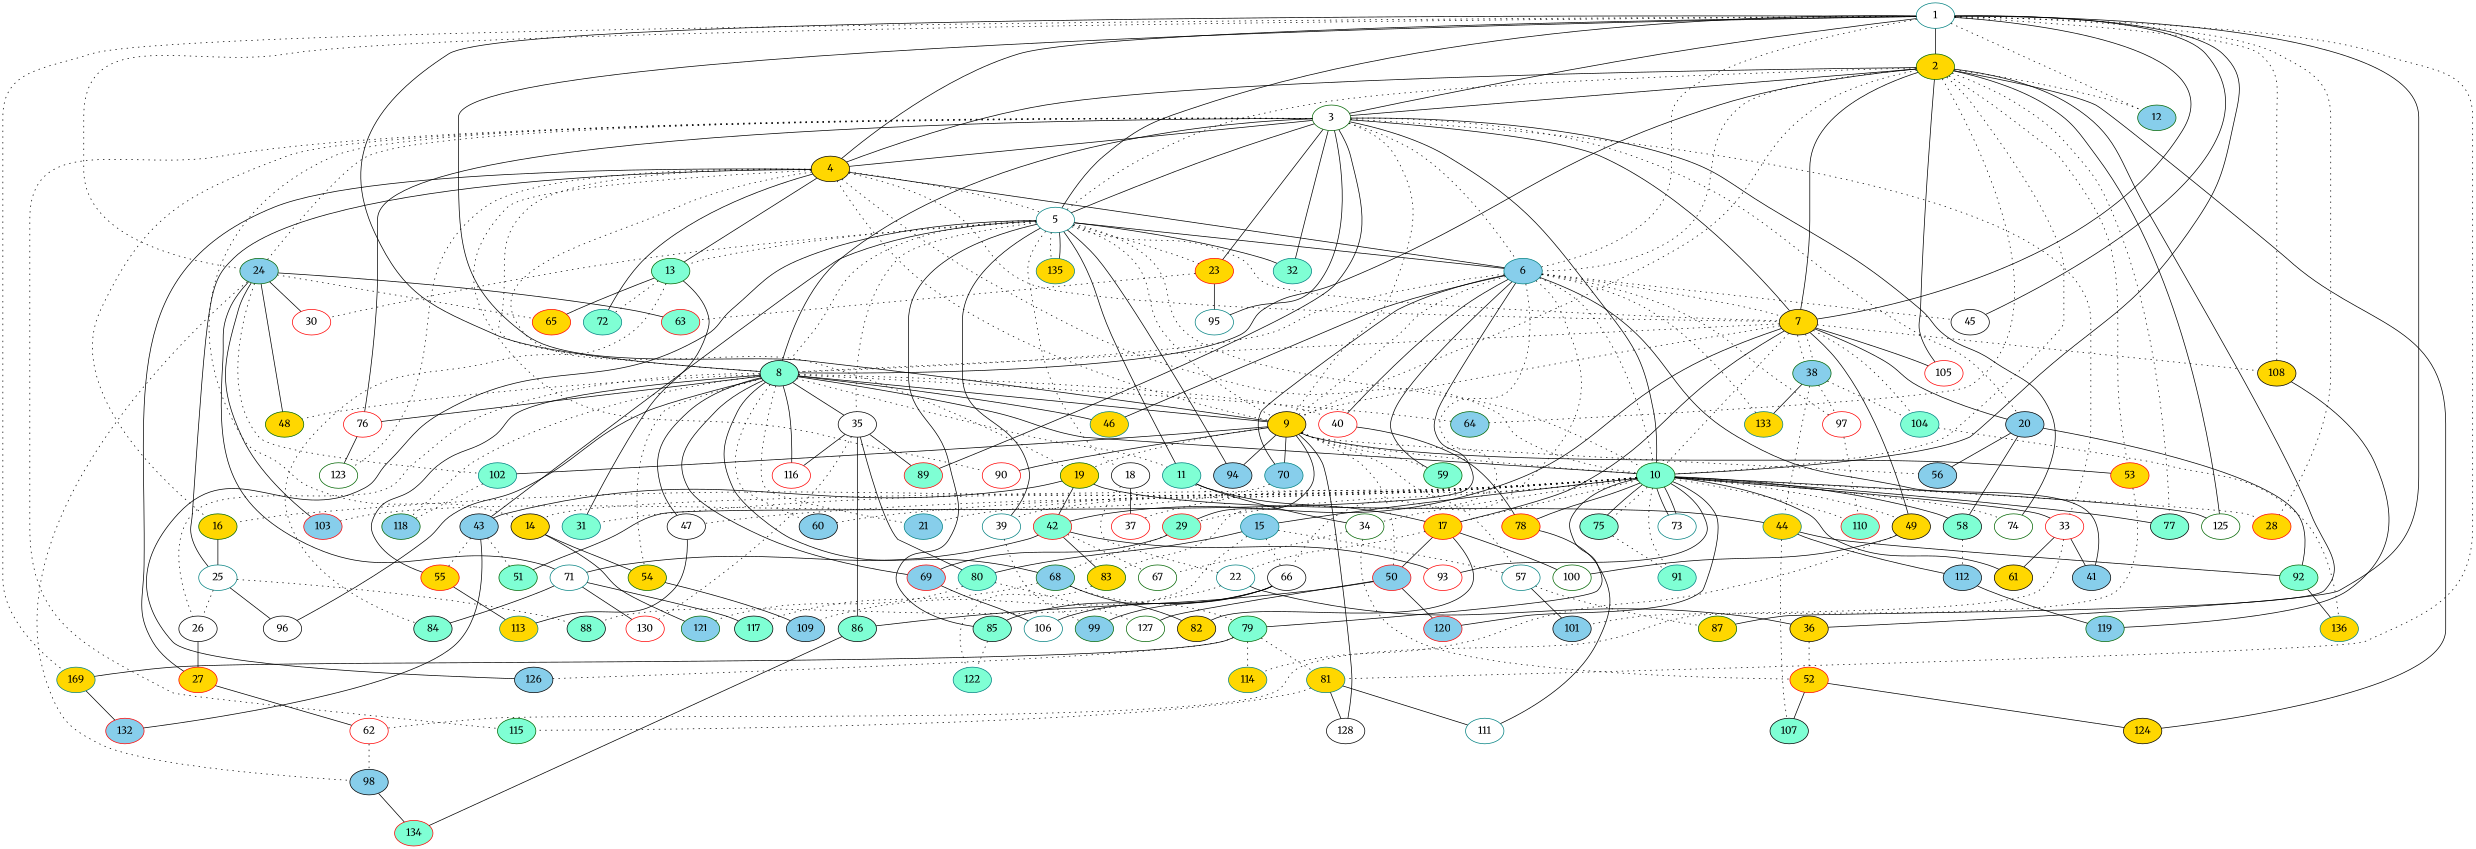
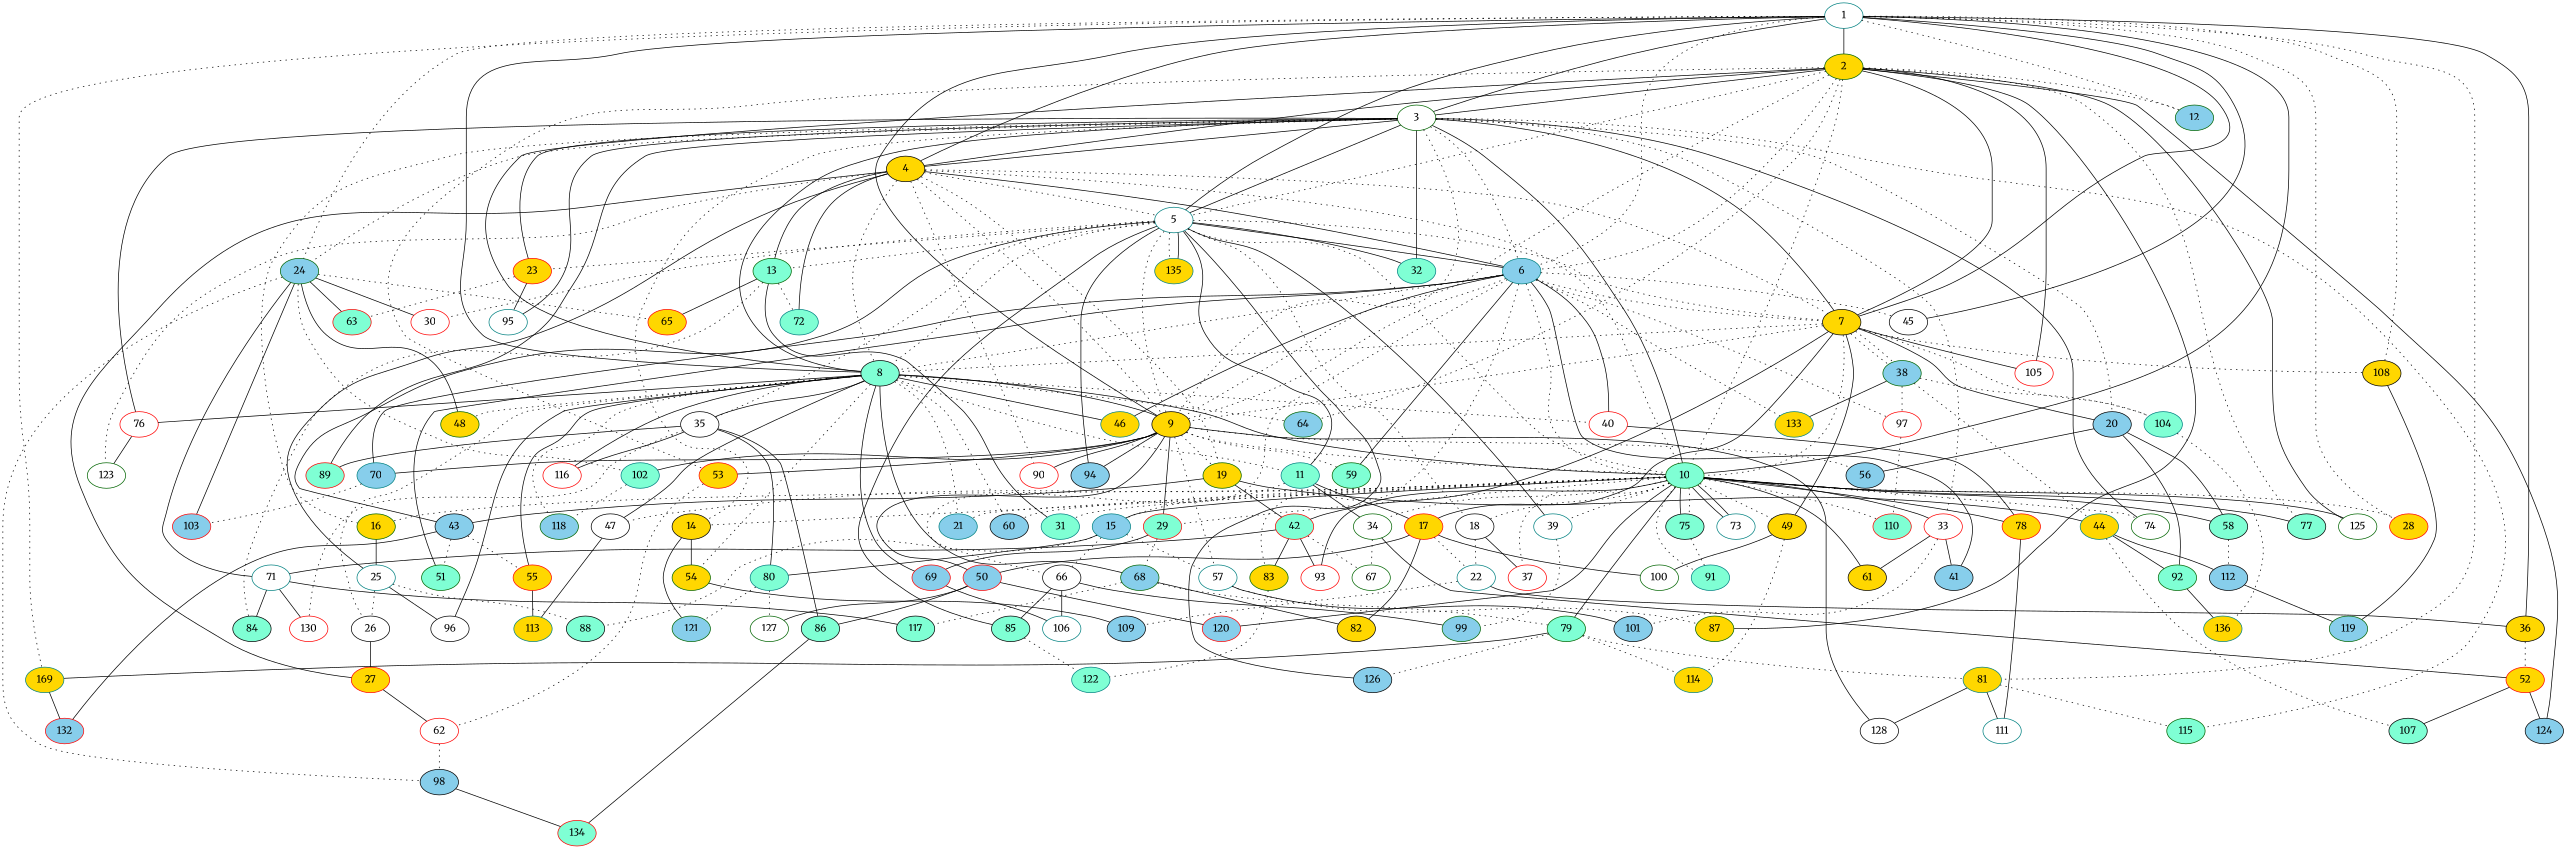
(1376, 480) -> (898, 504)
(1558, 499) -> (1580, 501)
(1539, 666) -> (1935, 631)
(2143, 731) -> (2544, 731)
